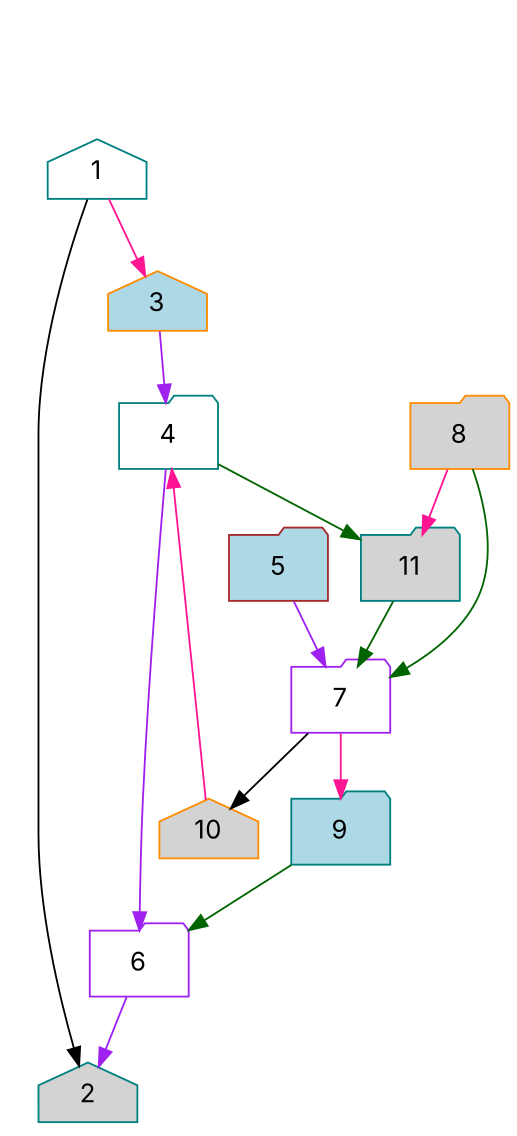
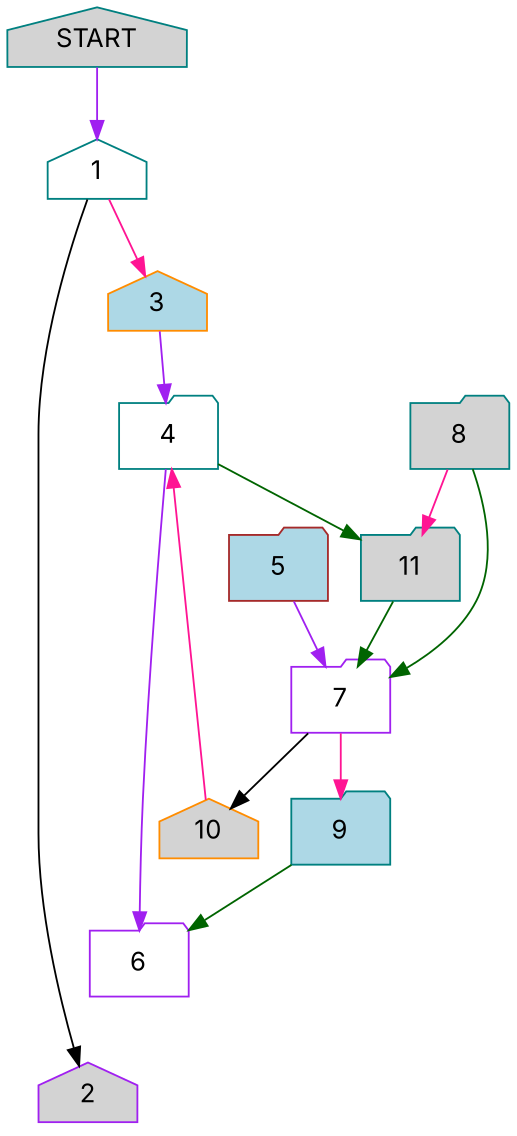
none -> (97, 40)
(460, 436) -> (460, 436)
(116, 1023) -> none
(88, 1096) -> (88, 1096)
